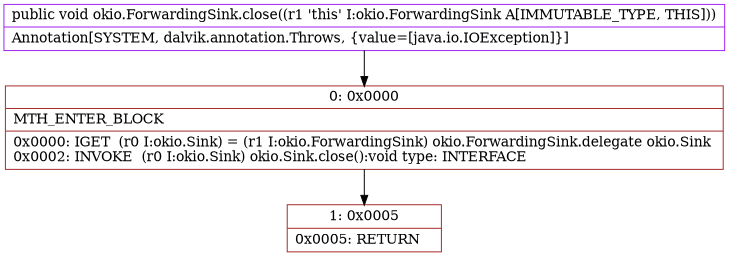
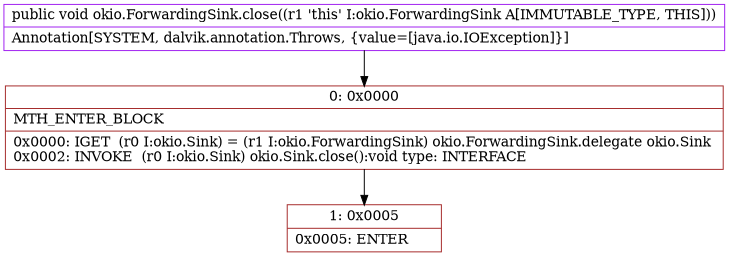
(364, 240) -> (358, 240)
